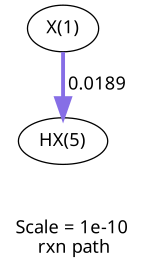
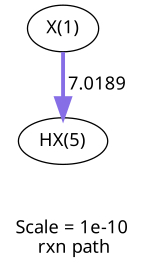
(95, 85) -> (95, 85)
